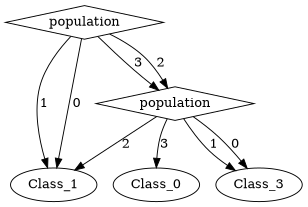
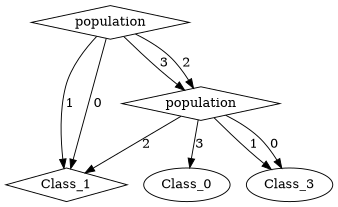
(54, 185) -> (67, 185)
